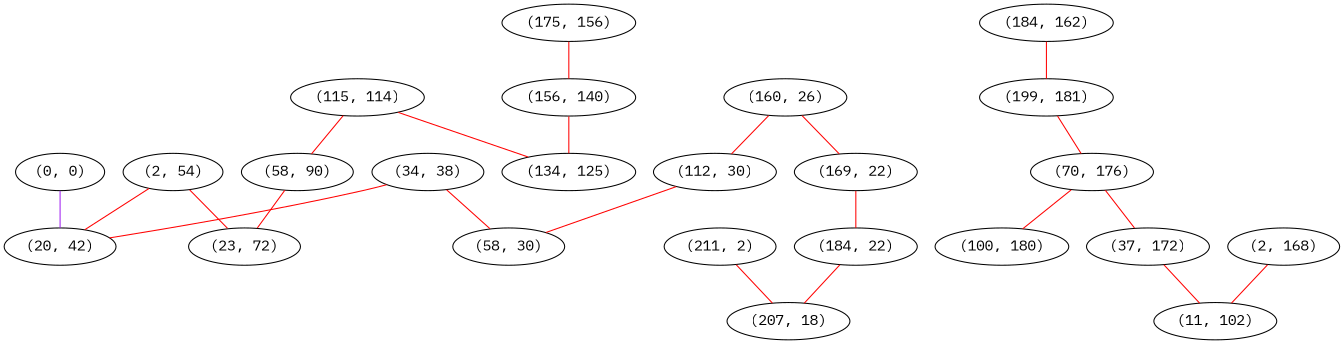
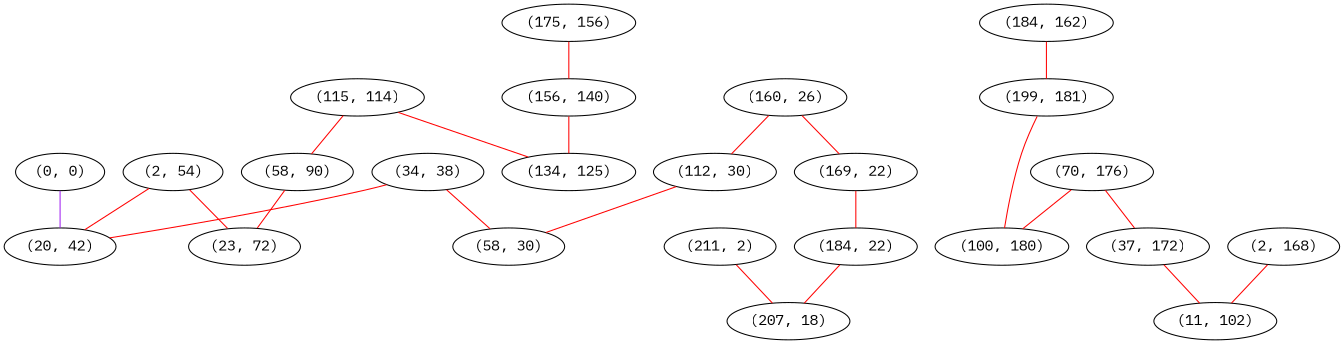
(1069, 135) -> (1016, 171)
